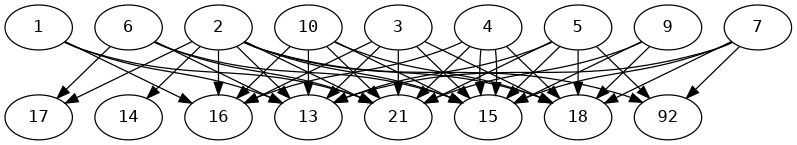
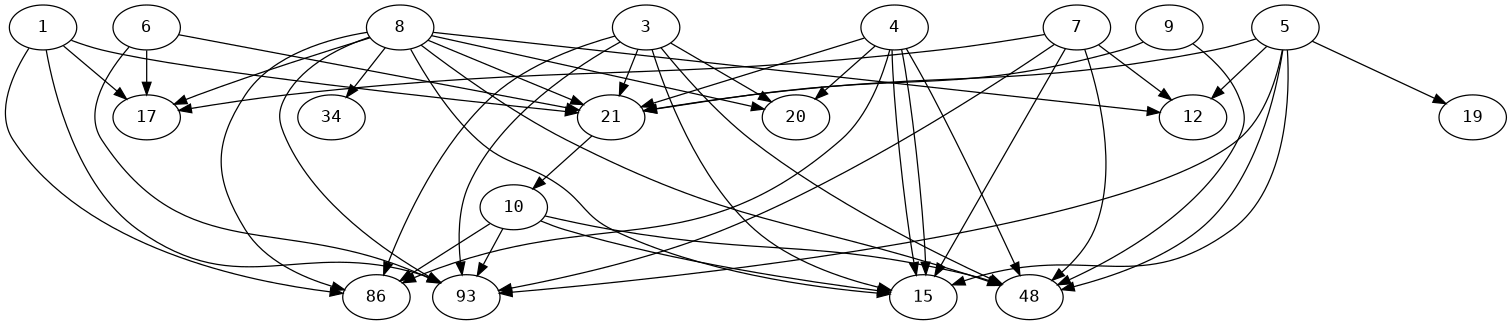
(219, 27) -> (400, 27)
(349, 68) -> (567, 158)
none -> (90, 69)
(584, 70) -> none
(302, 72) -> none
none -> (640, 72)
(129, 117) -> (331, 117)
(219, 117) -> (376, 297)
(308, 117) -> (466, 297)
(578, 117) -> (1029, 297)
(668, 117) -> (1193, 117)
none -> (796, 117)
none -> (1473, 117)
